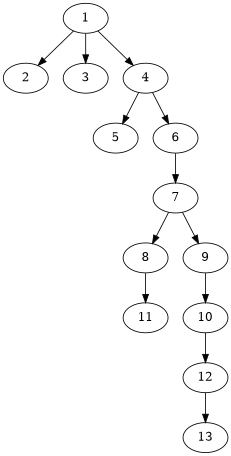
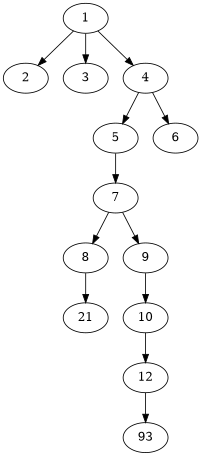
(176, 164) -> (116, 164)
(146, 318) -> (86, 318)
(205, 438) -> (146, 438)
